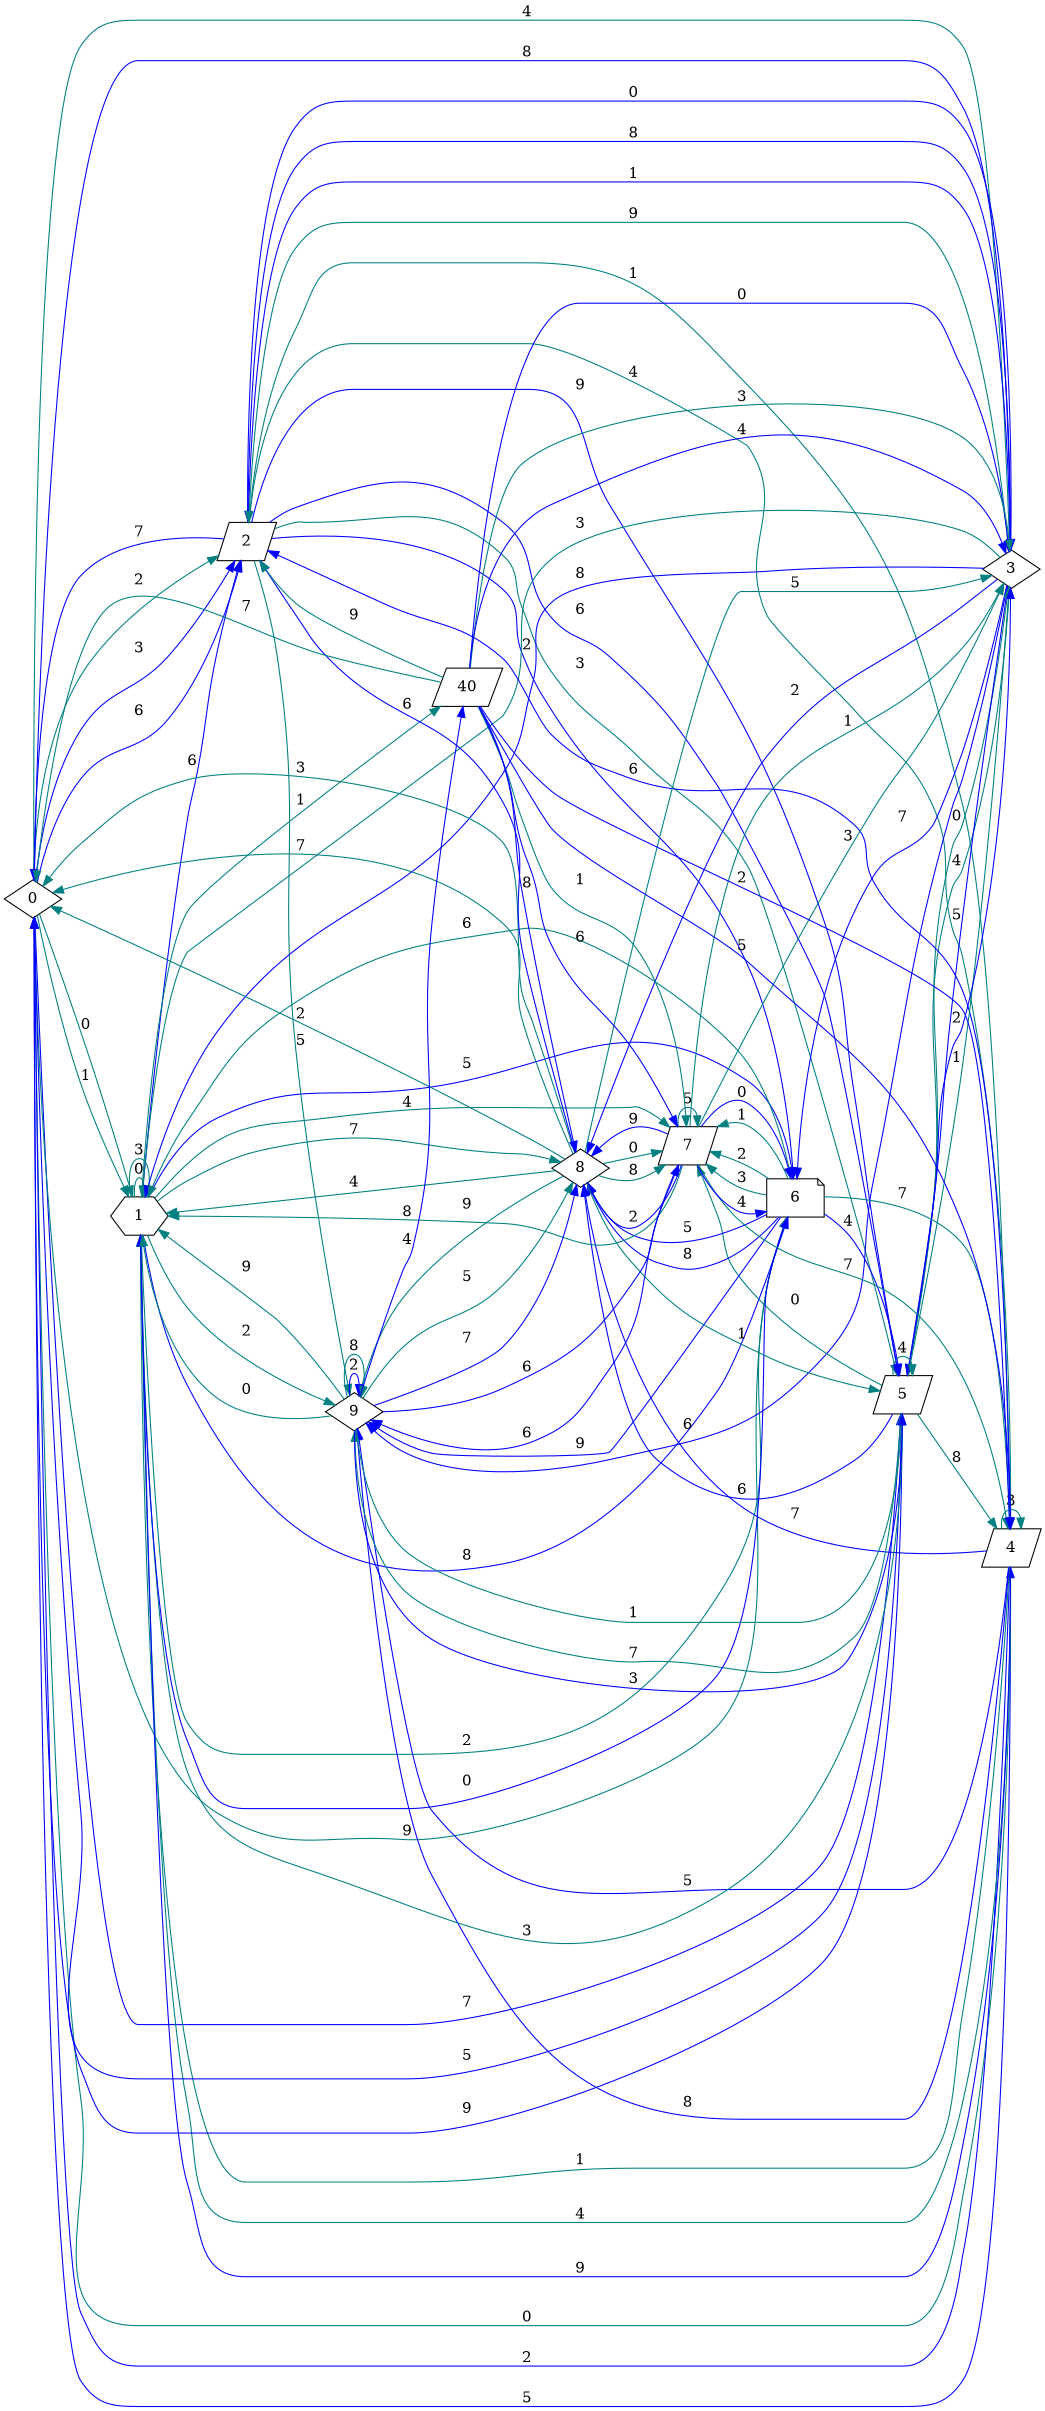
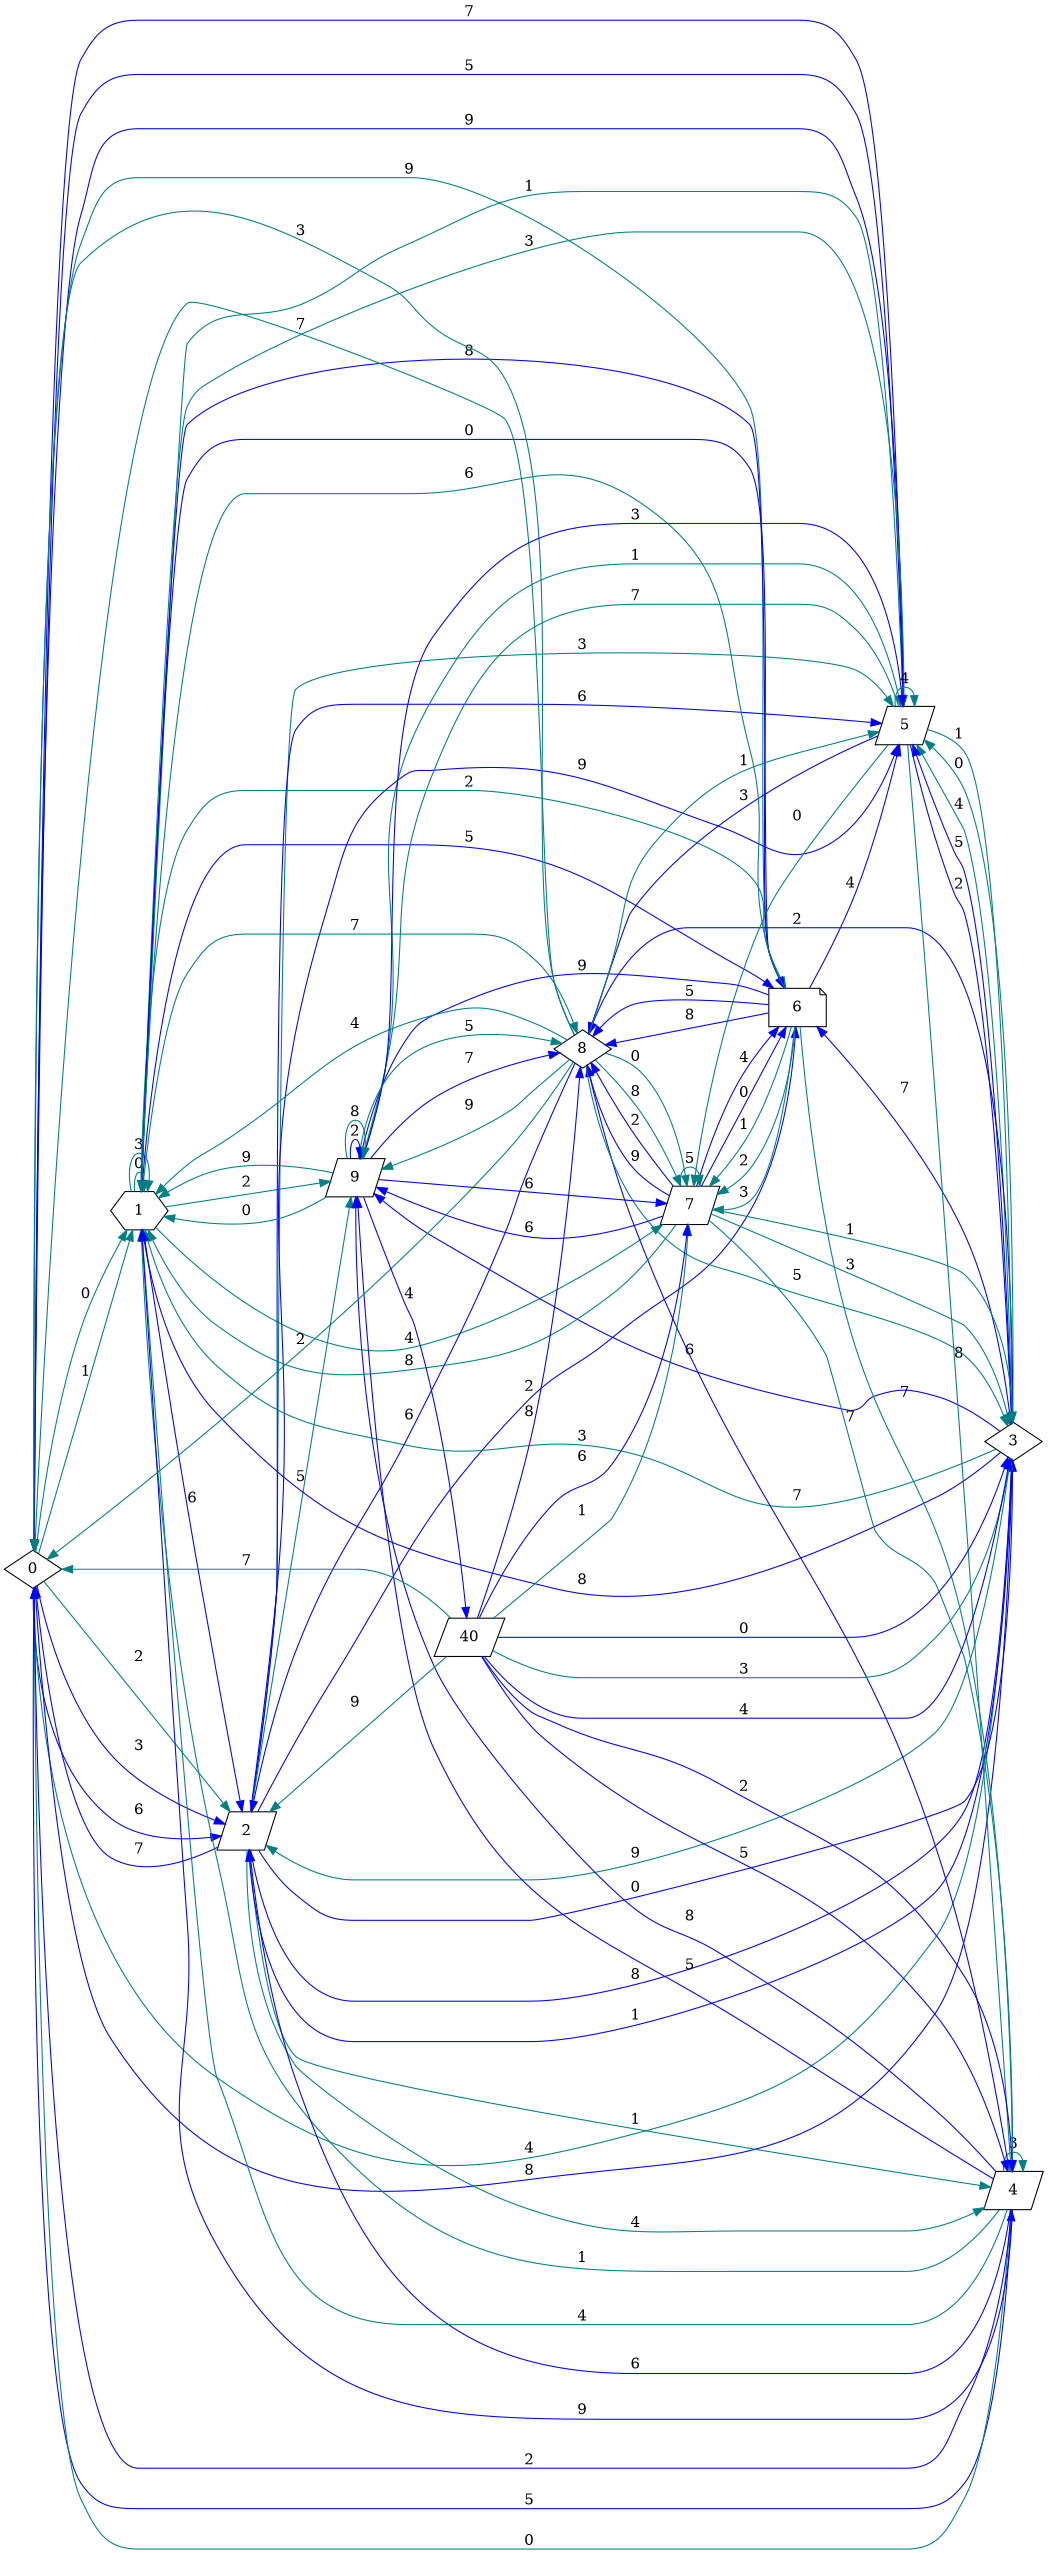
(196, 902) -> (344, 281)
(354, 1412) -> (355, 1178)
(742, 1490) -> (744, 796)
